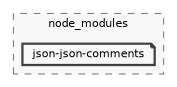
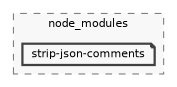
(89, 54) -> (89, 54)
